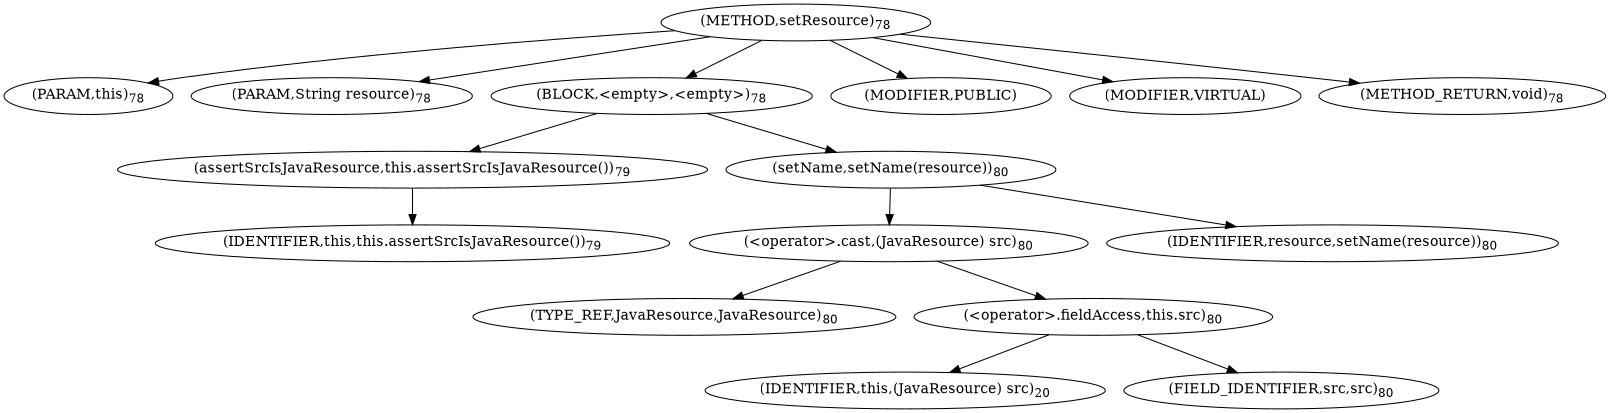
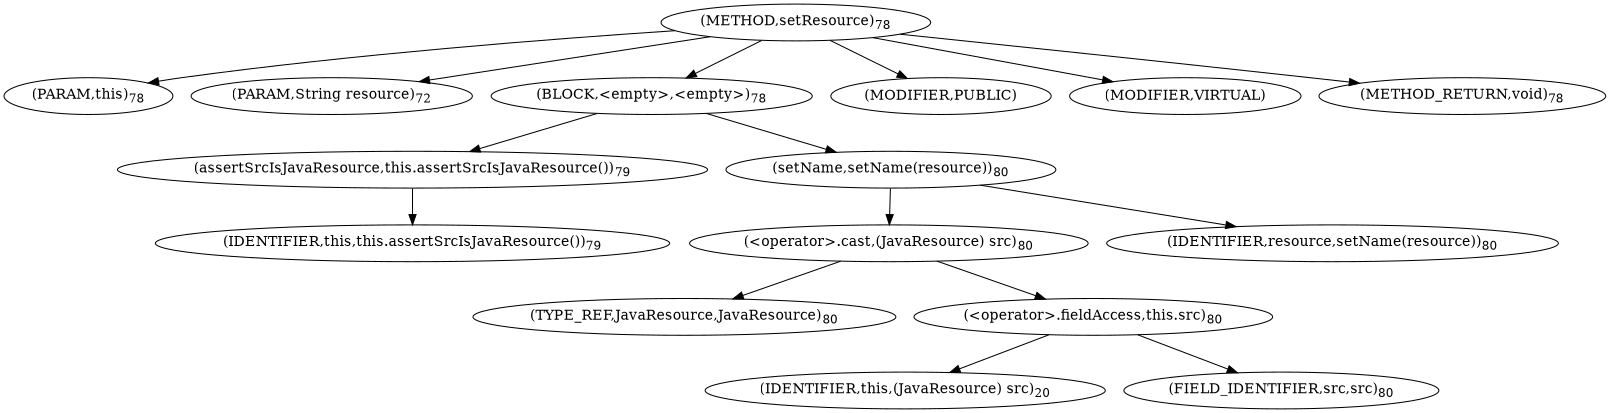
(424, 95) -> (424, 95)
